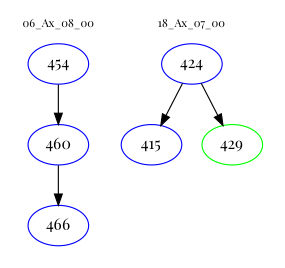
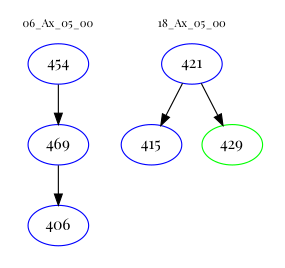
(58, 24) -> (58, 24)
(192, 24) -> (192, 24)
(192, 64) -> (192, 64)
(58, 145) -> (58, 145)
(58, 226) -> (58, 226)
